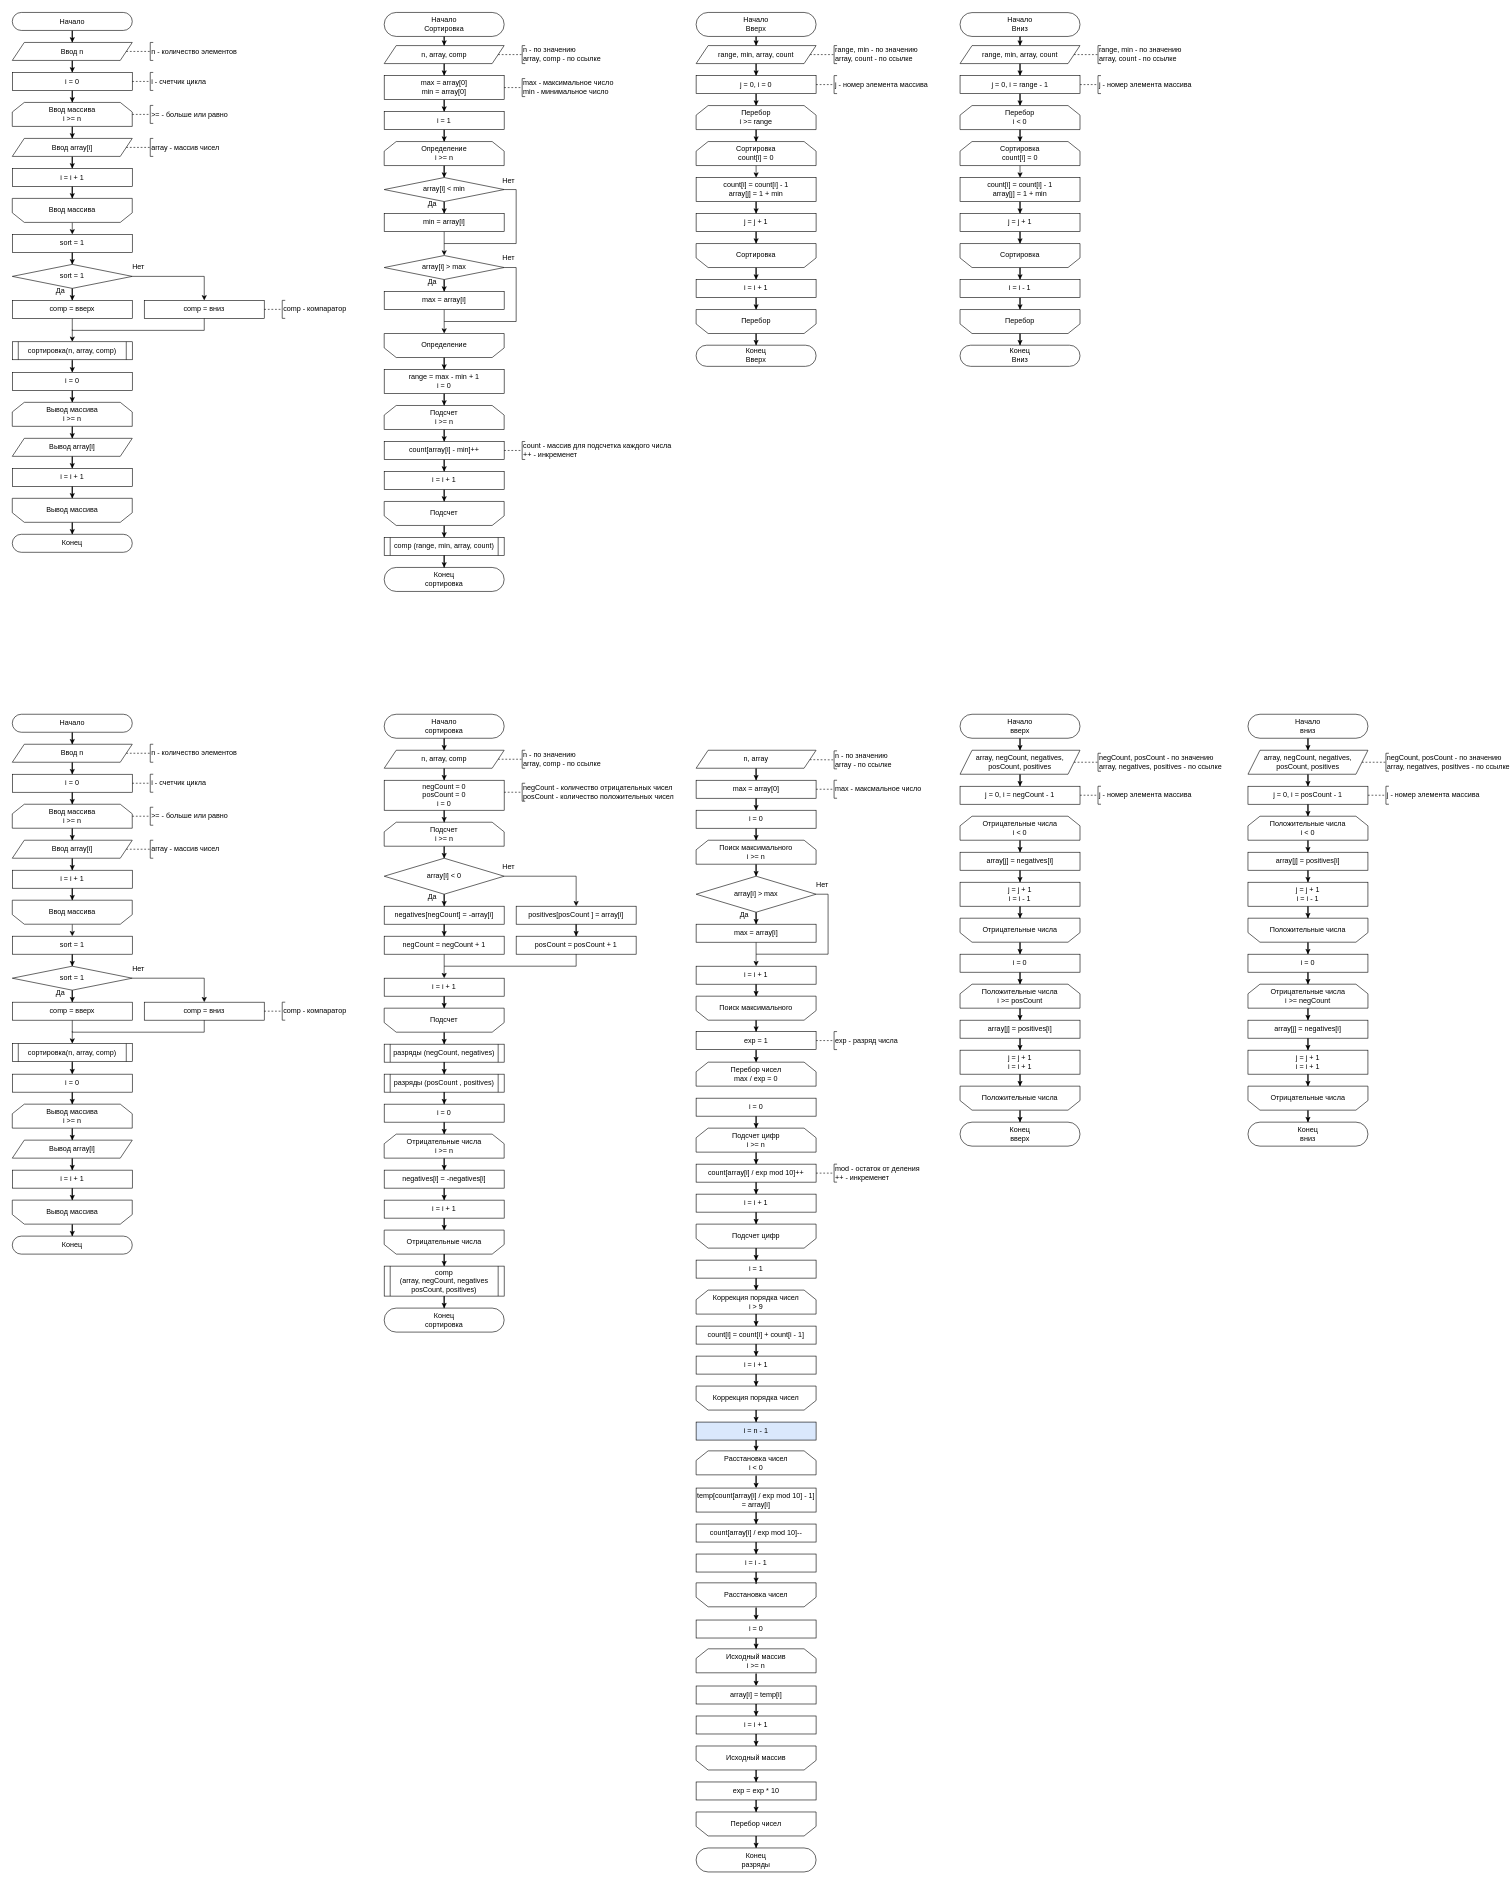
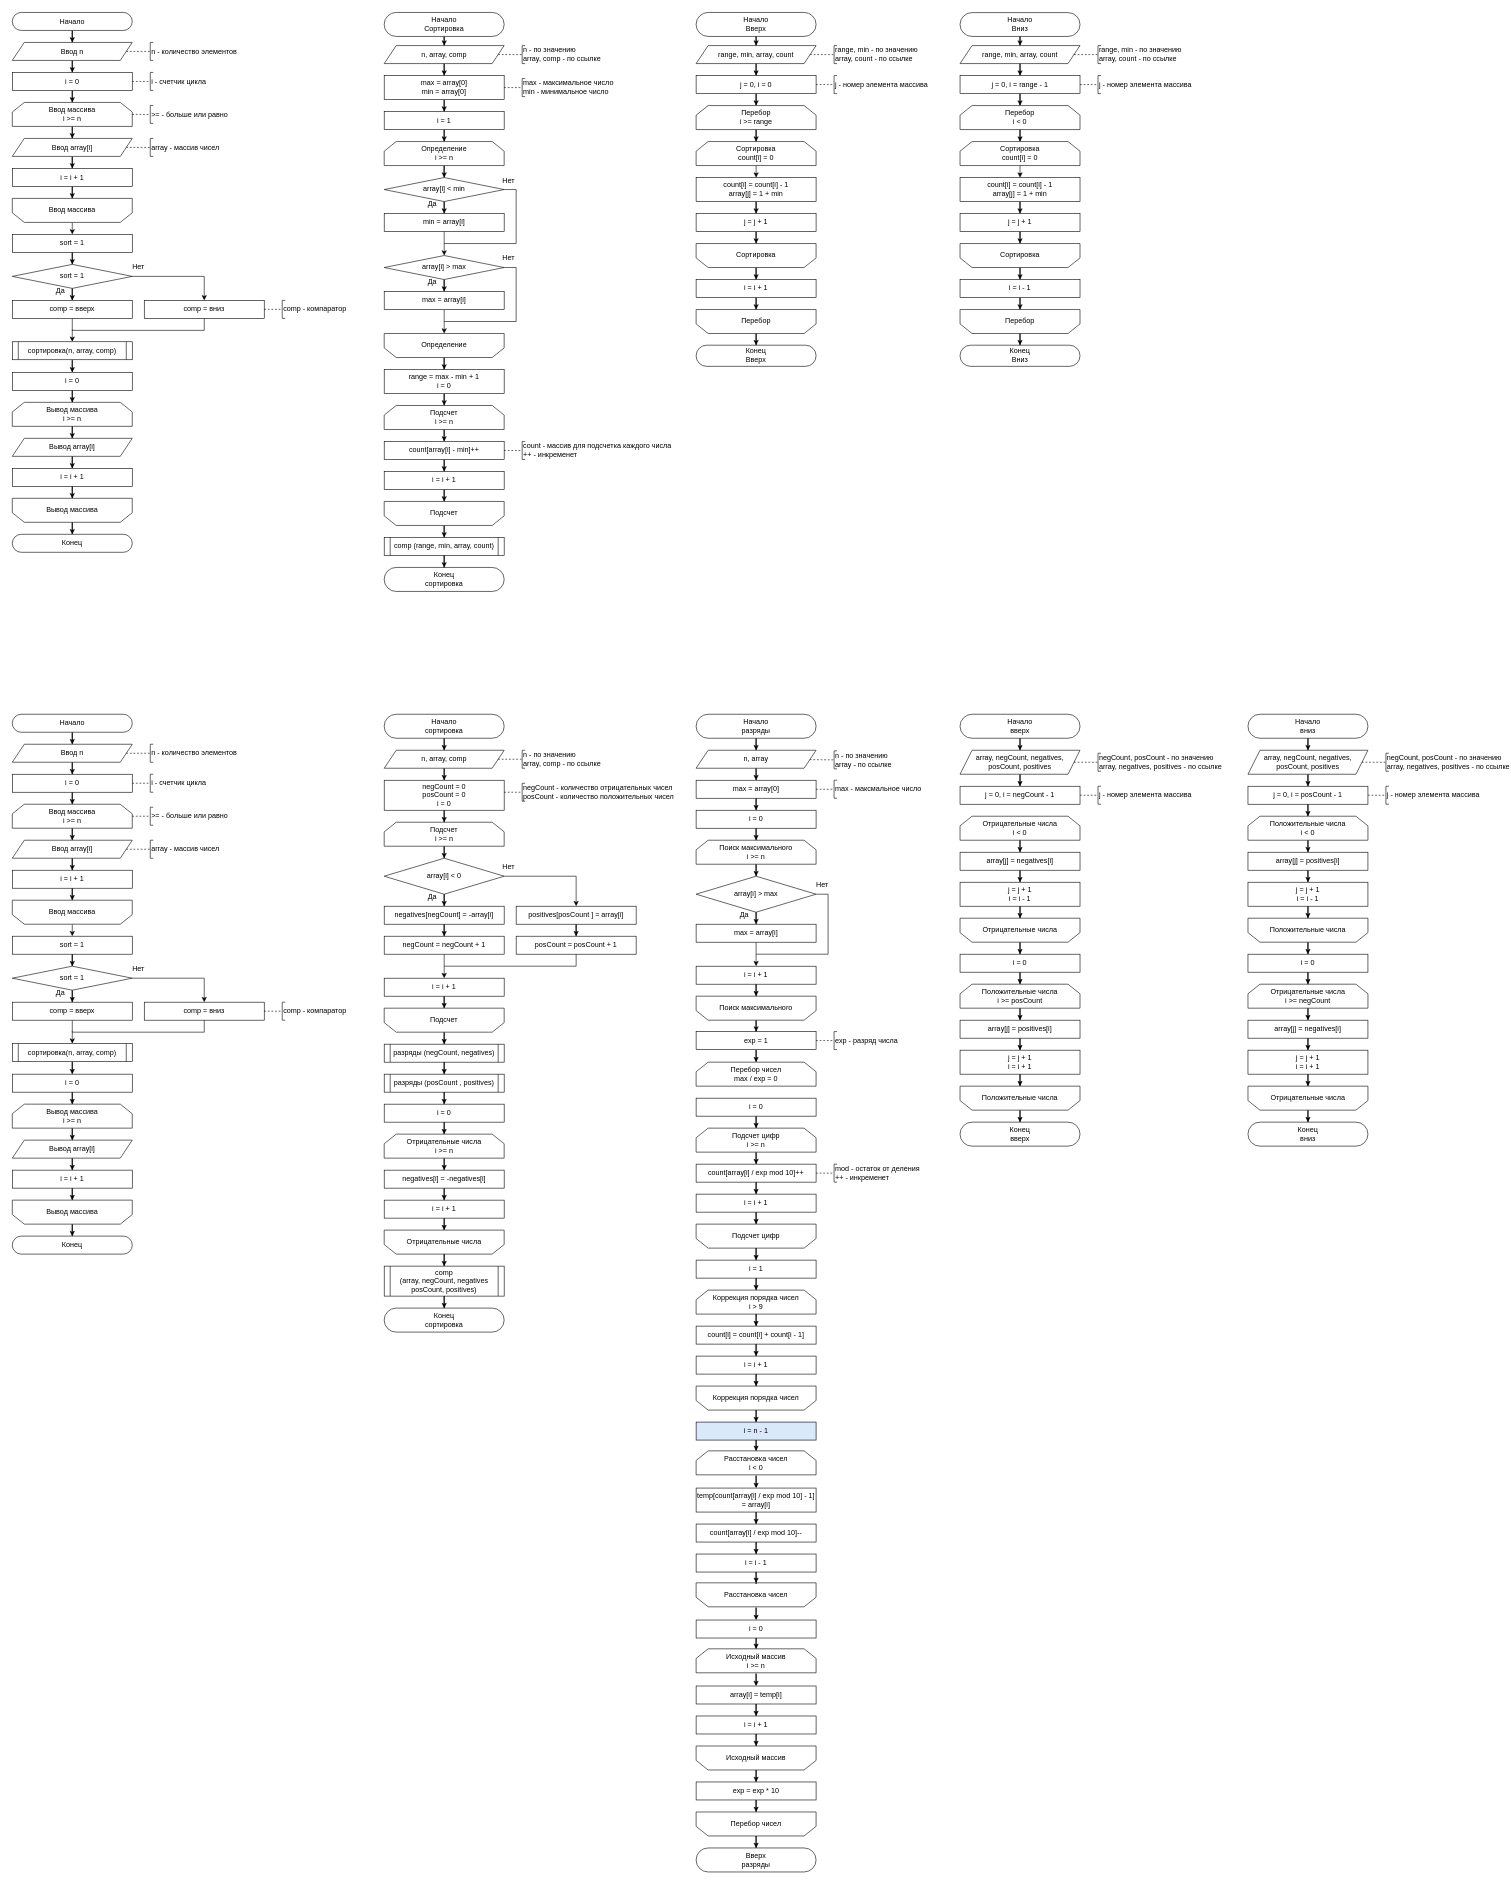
none -> (756, 726)
none -> (756, 746)
(756, 1860) -> (756, 1860)
